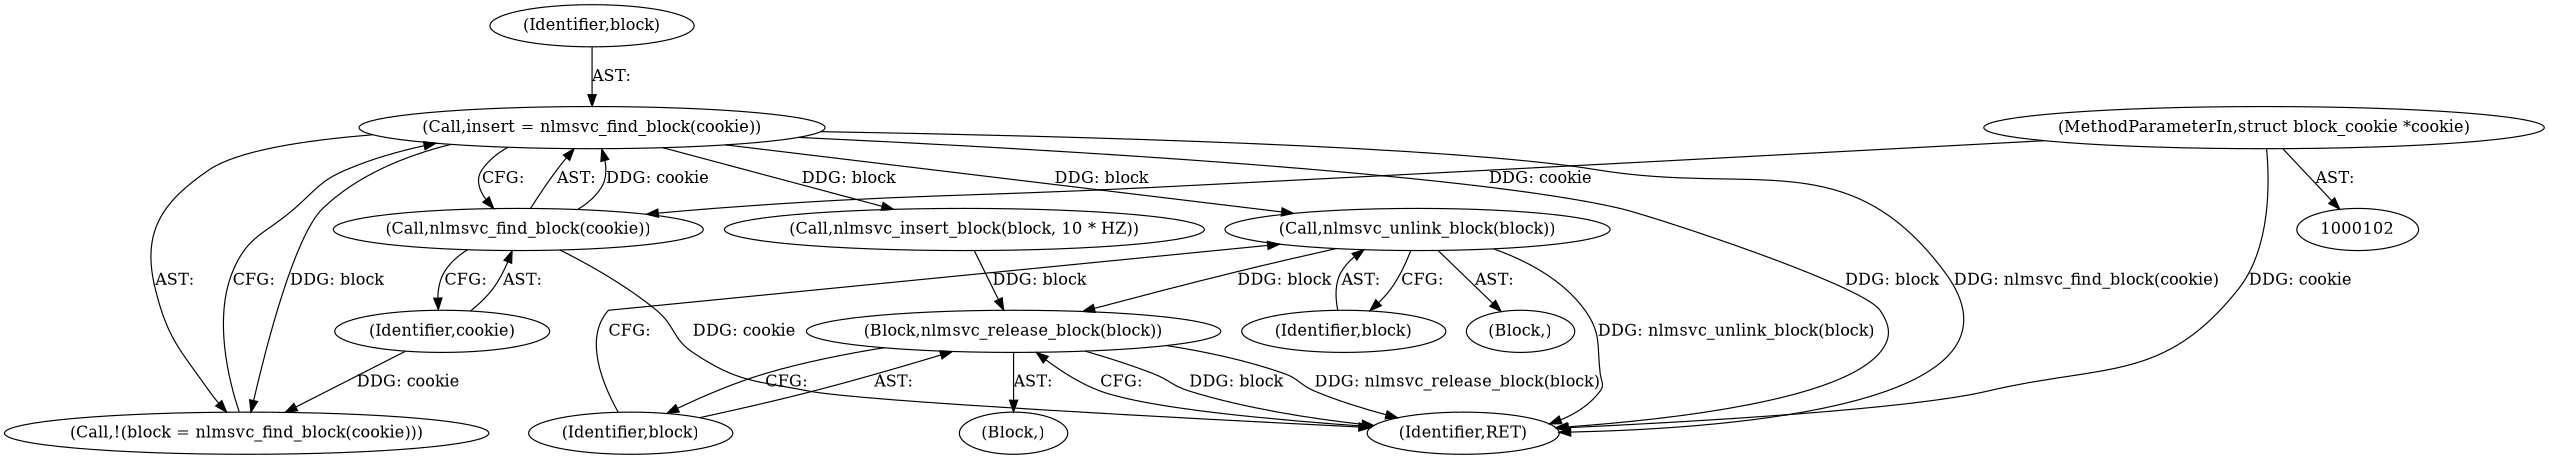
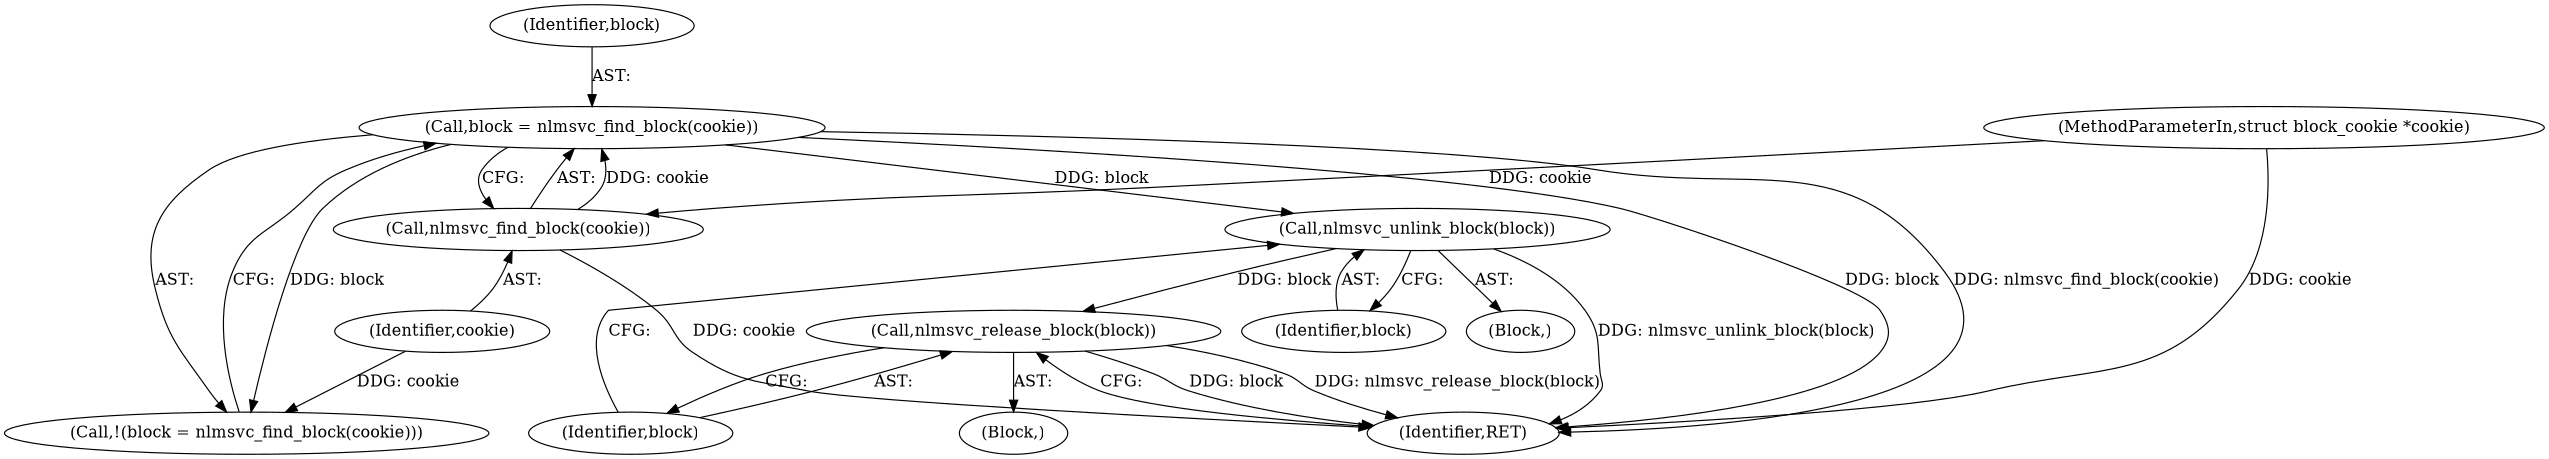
(592, 128) -> (592, 128)
(964, 229) -> none
(2358, 229) -> none
(446, 270) -> none
(1014, 331) -> (1014, 331)
